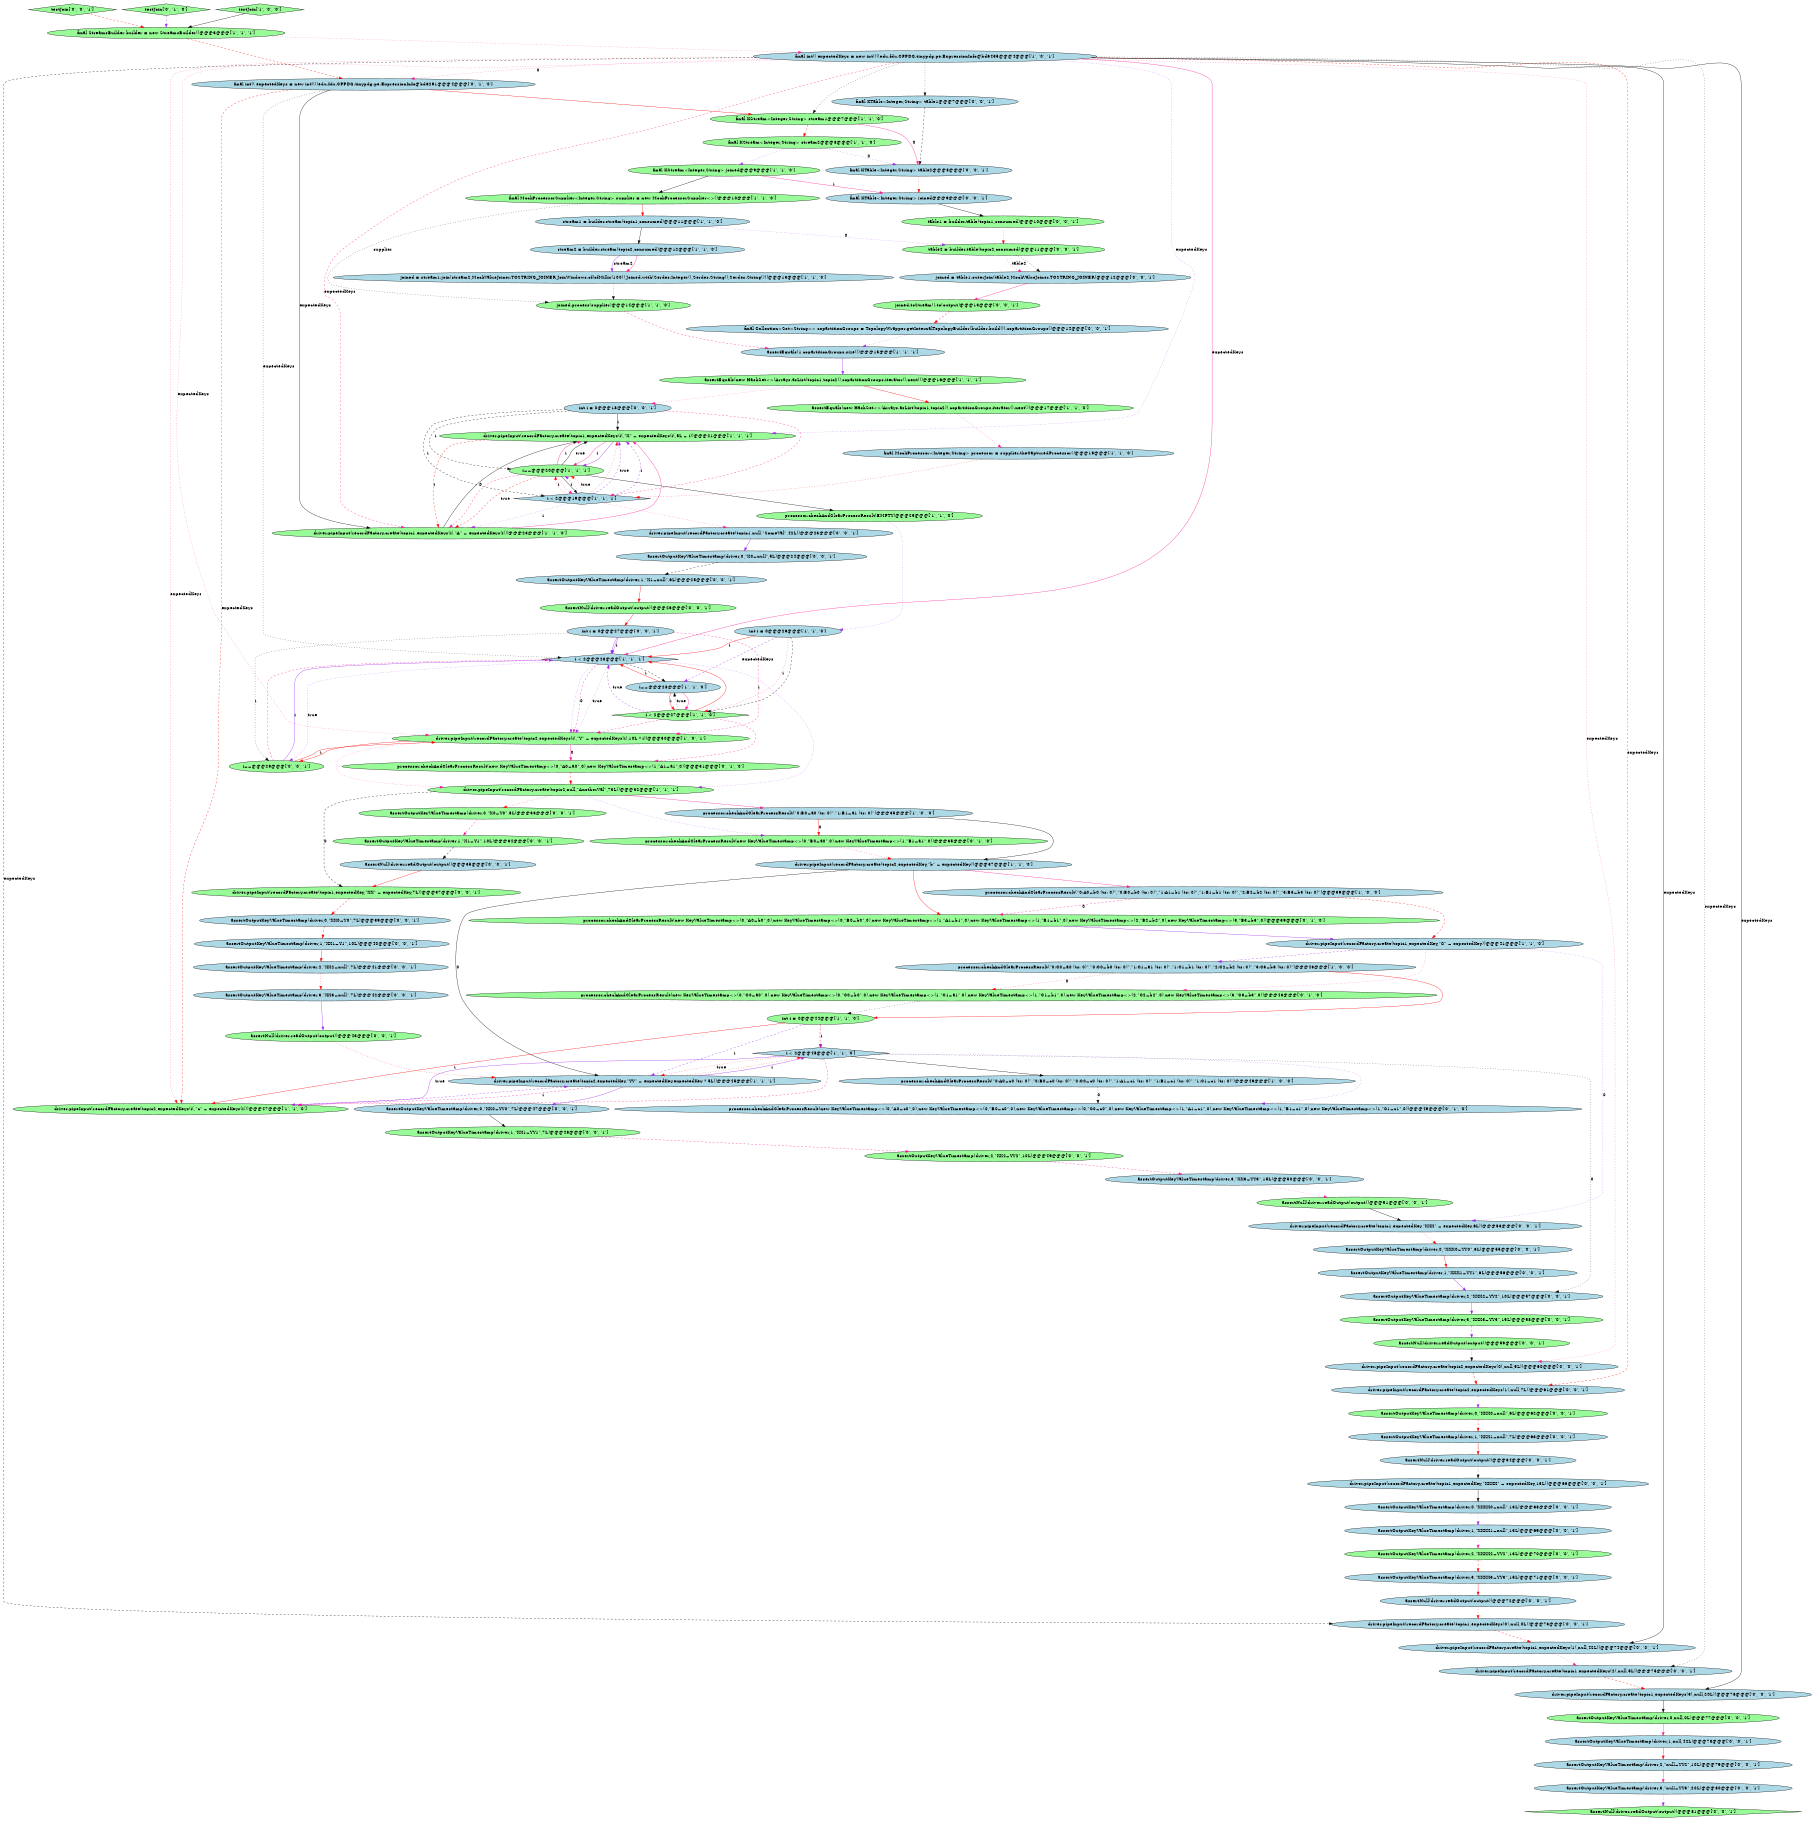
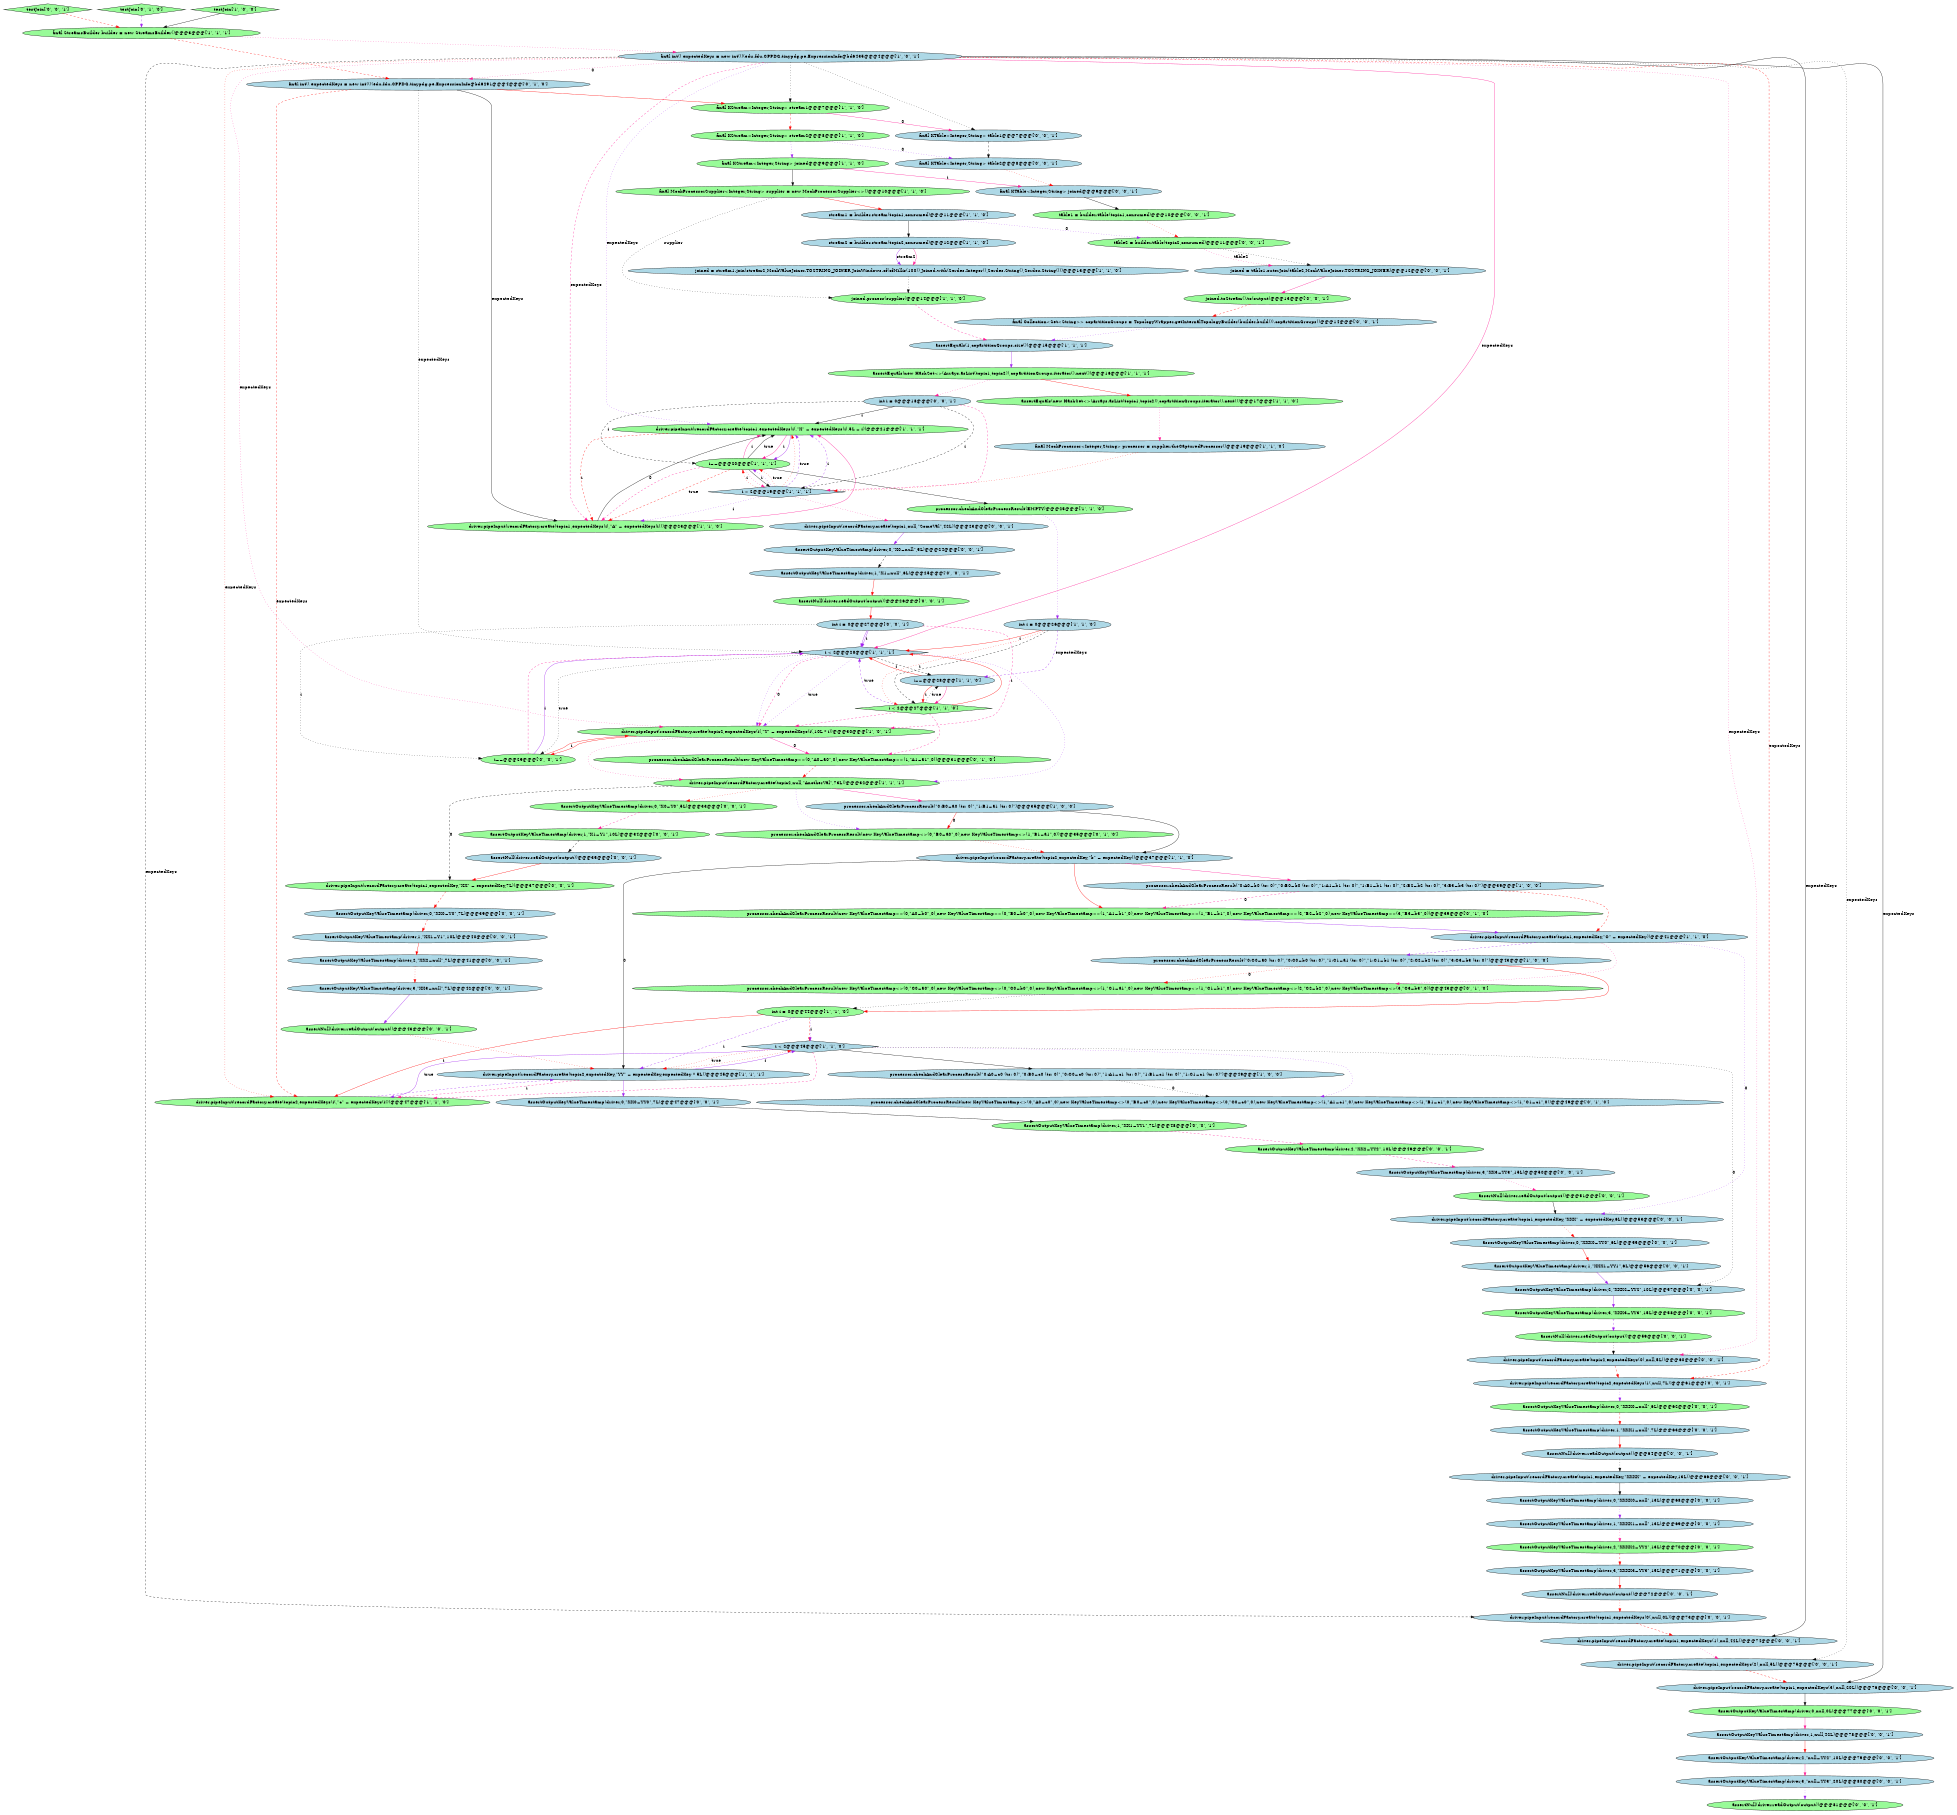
(896, 132) -> (888, 122)
(396, 672) -> (647, 665)
(1663, 1812) -> (1805, 1805)
